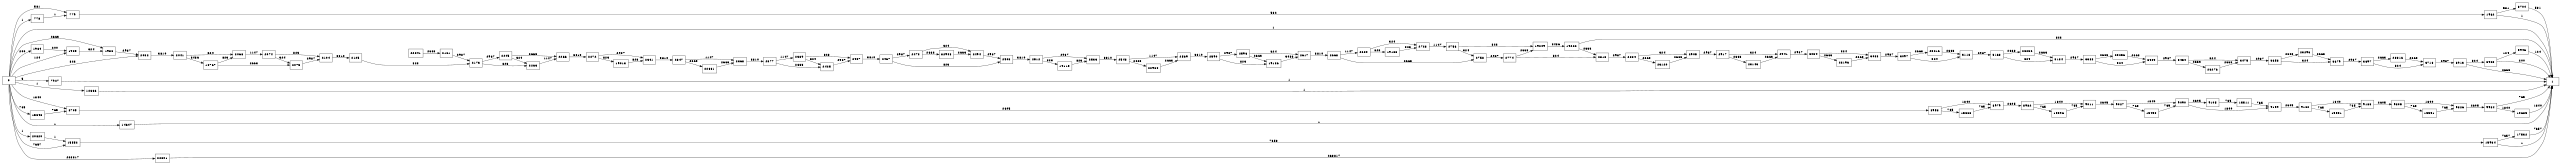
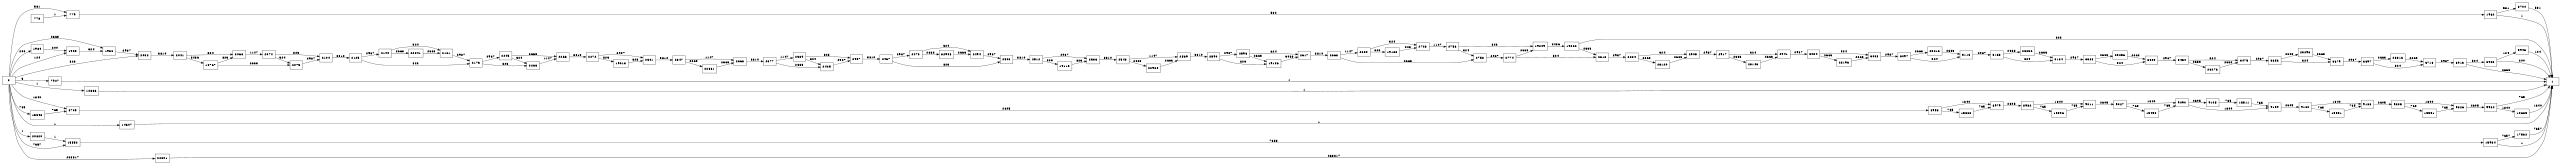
(1280, 29) -> none
(14, 41) -> none
none -> (385, 53)
